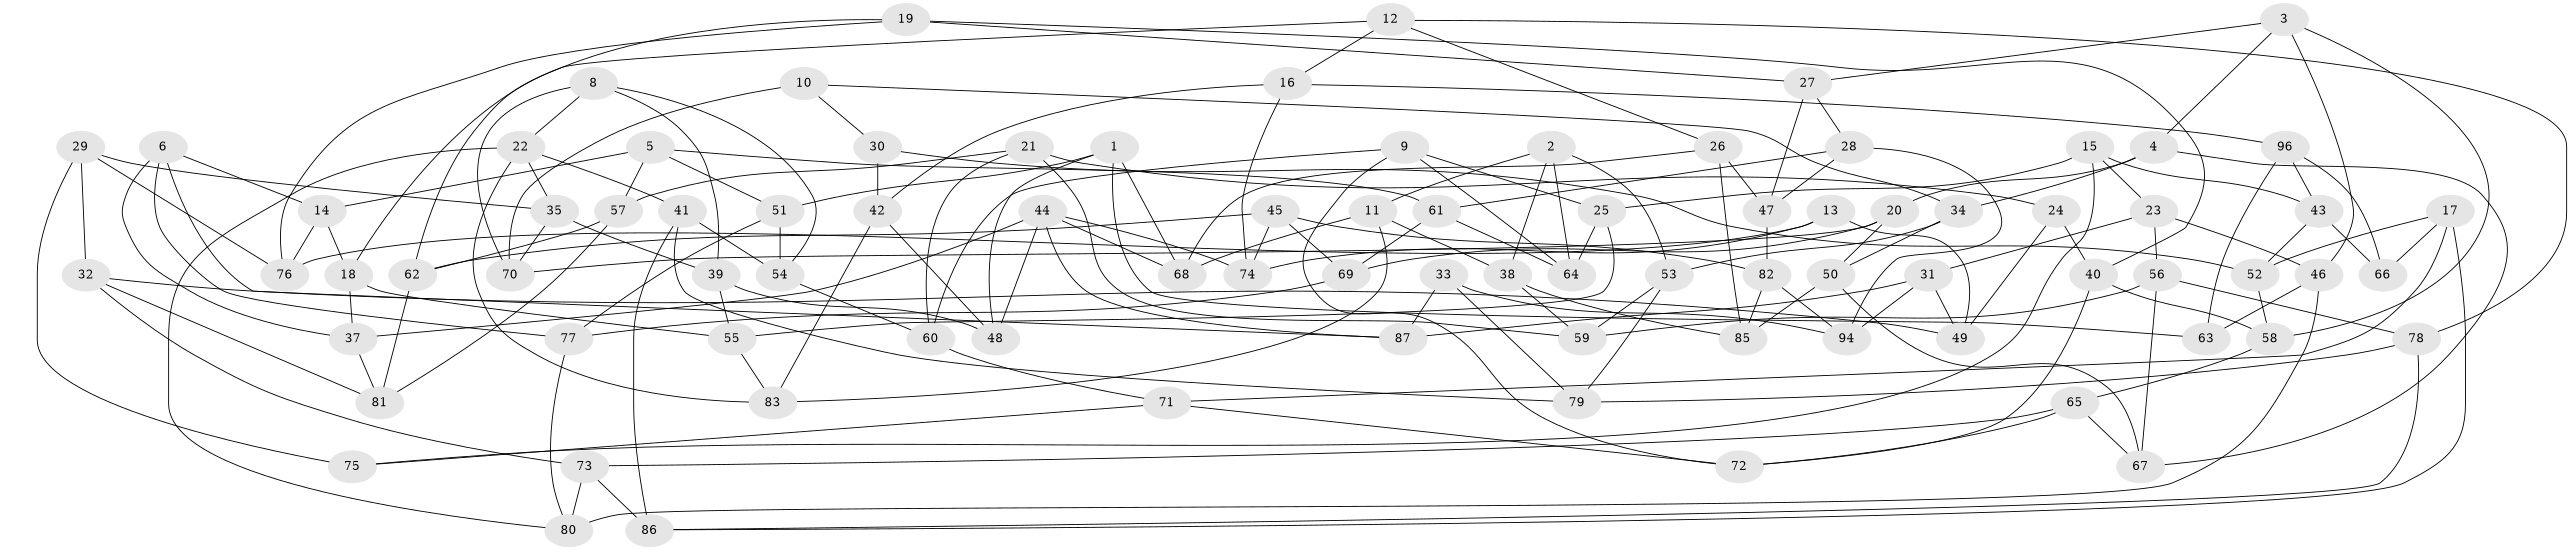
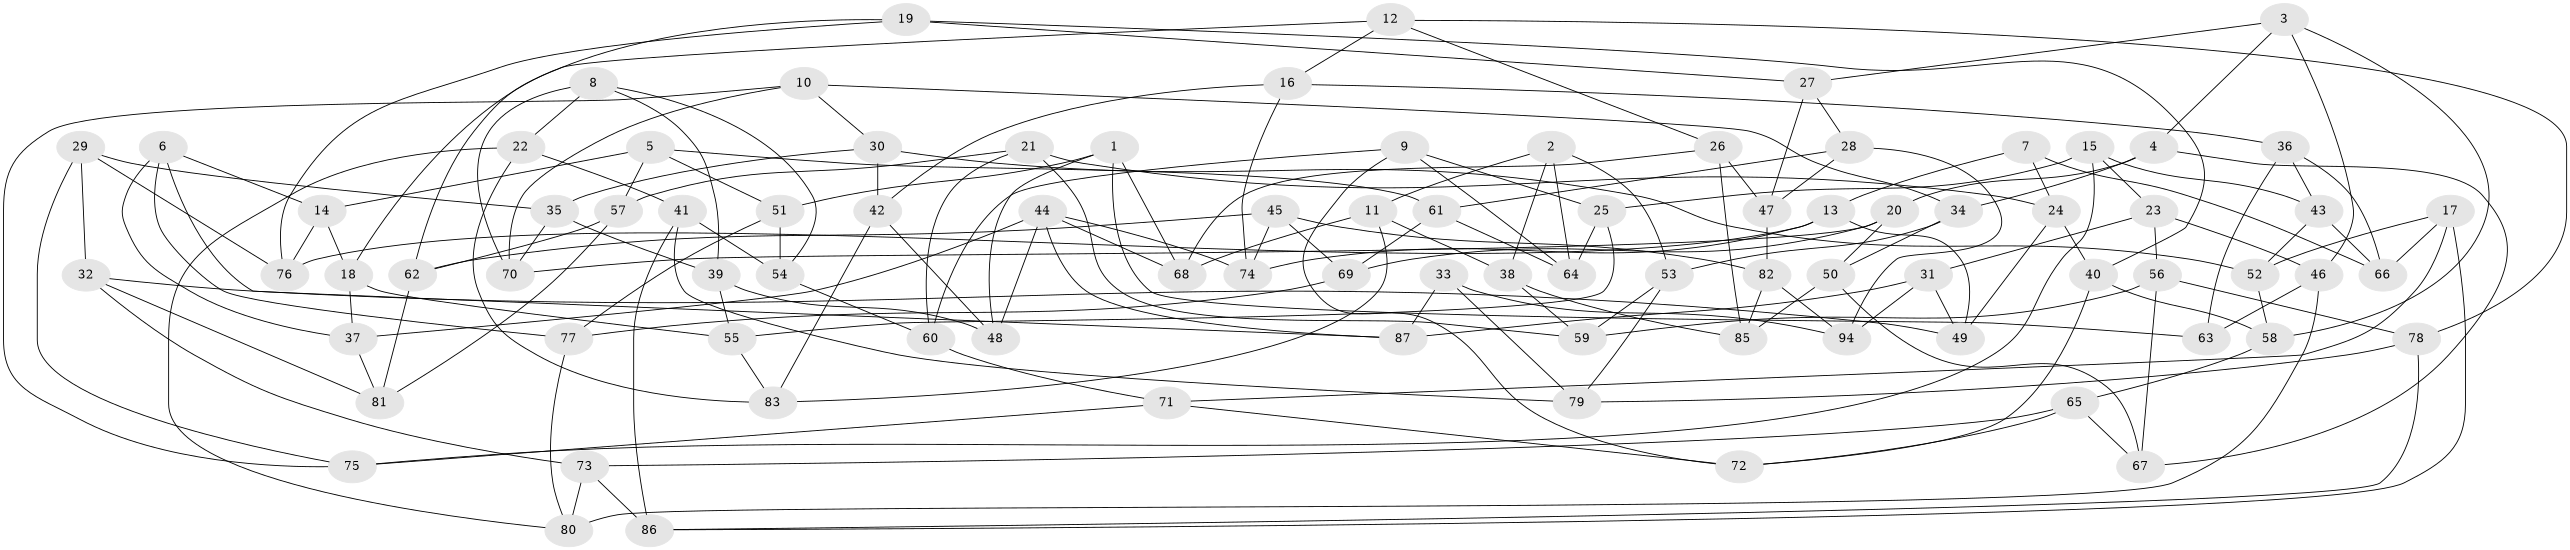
none -> (115, 117)
none -> (2026, 147)
(2285, 147) -> (2285, 147)
(541, 185) -> (719, 166)
